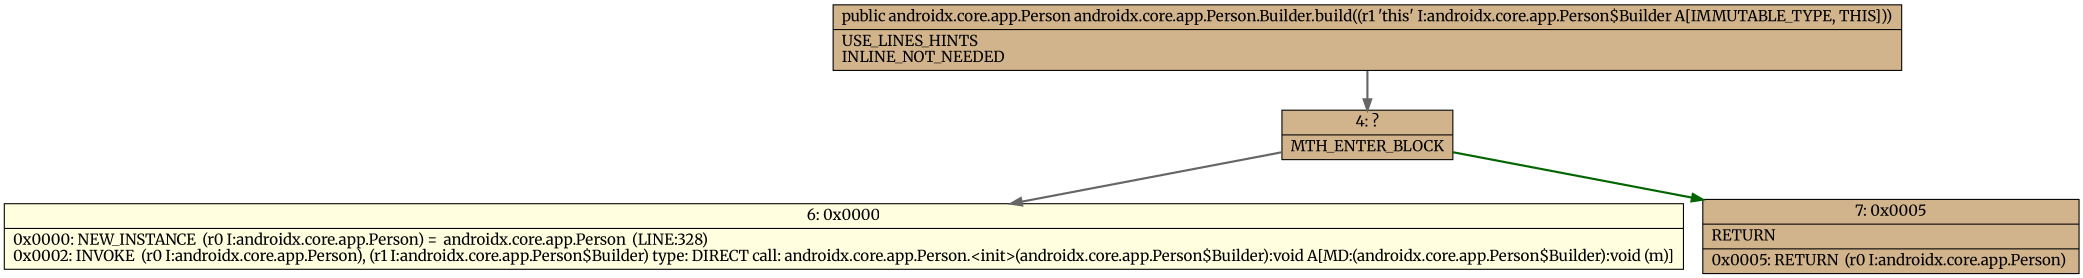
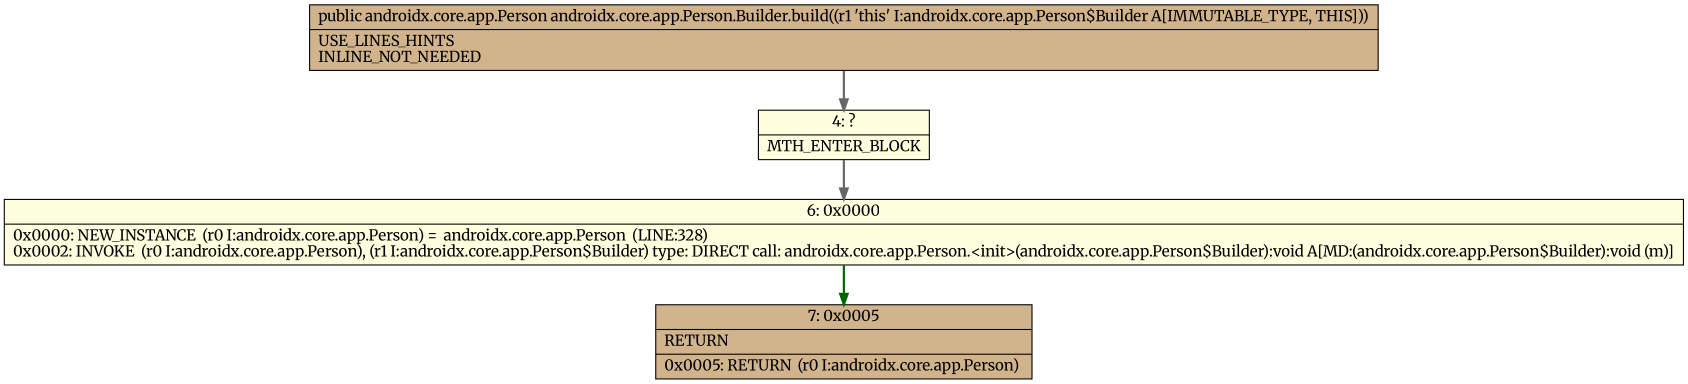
(1367, 135) -> (844, 135)
(1573, 175) -> (844, 279)
